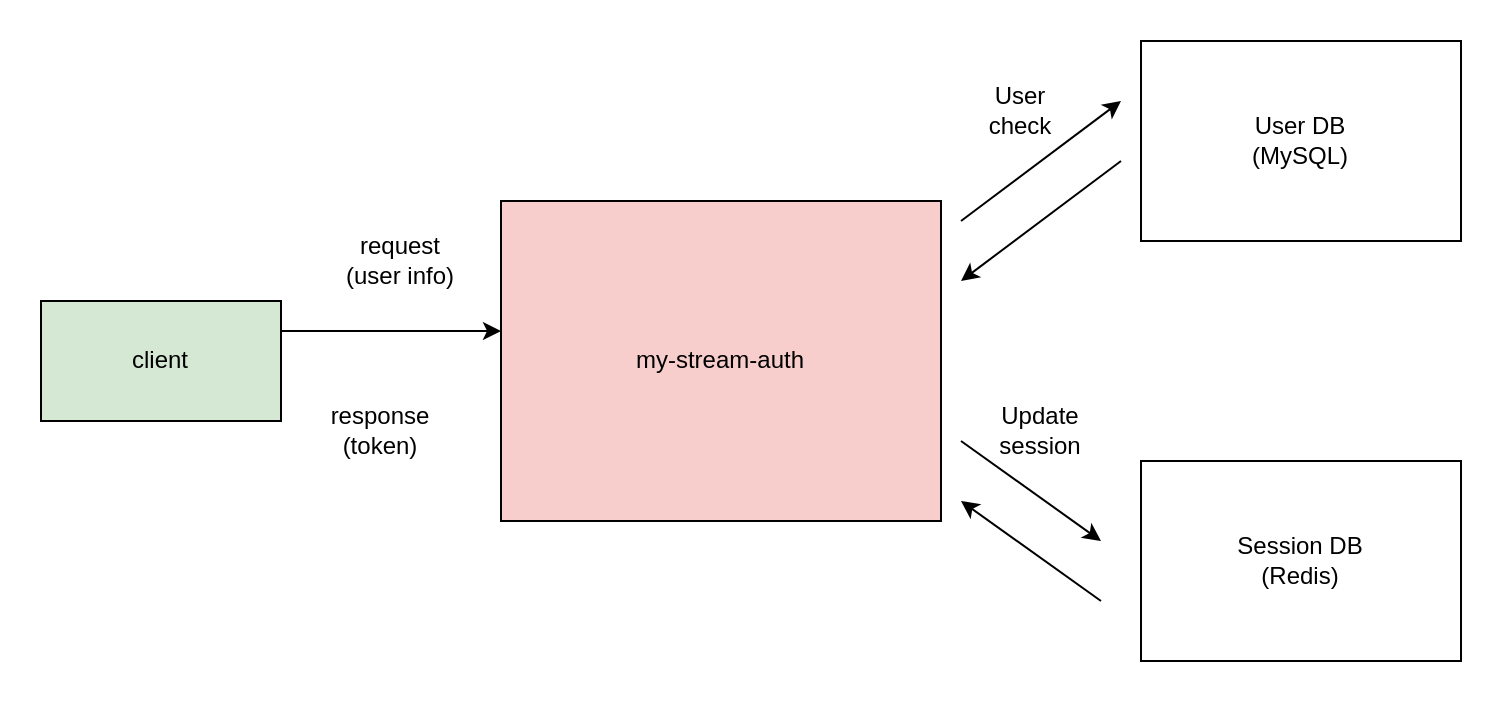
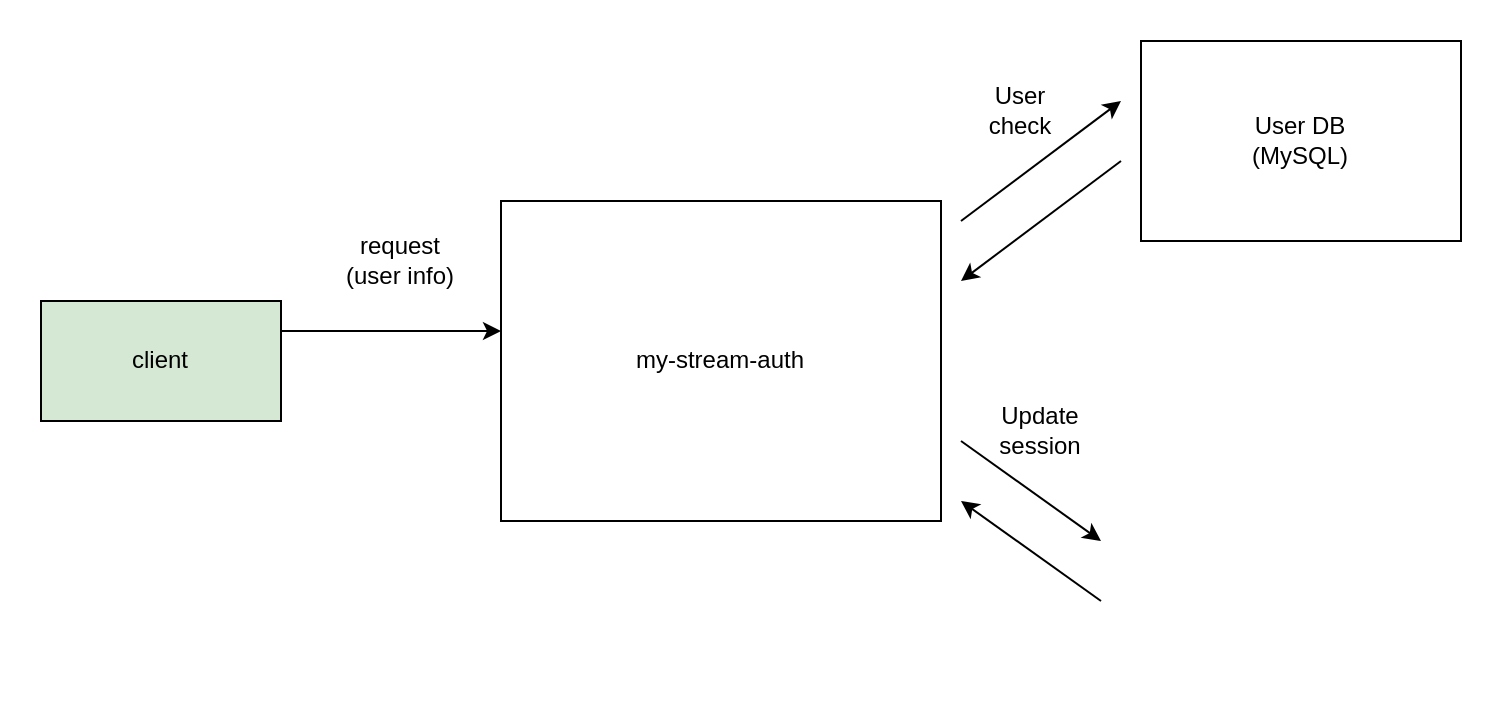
(721, 361) -> (721, 361)
(381, 431) -> none
(1301, 561) -> none
